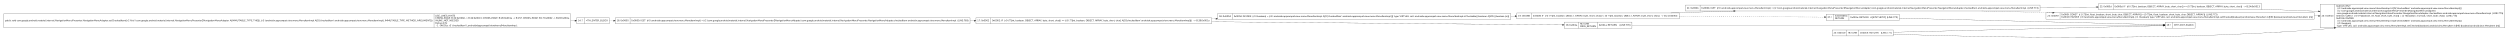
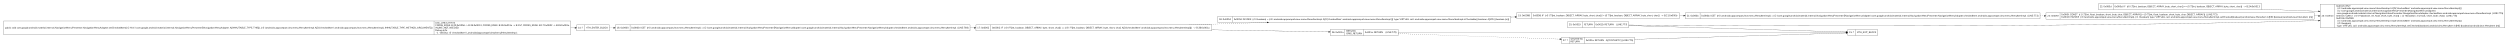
(2068, 7) -> none
(1752, 17) -> (1479, 36)
